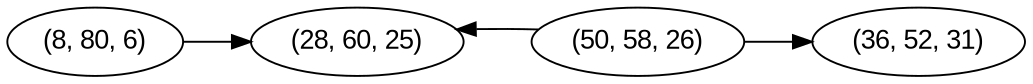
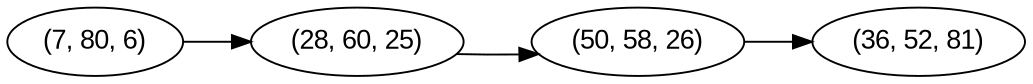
(507, 29) -> (488, 55)
(95, 42) -> (95, 42)
(919, 42) -> (919, 42)
